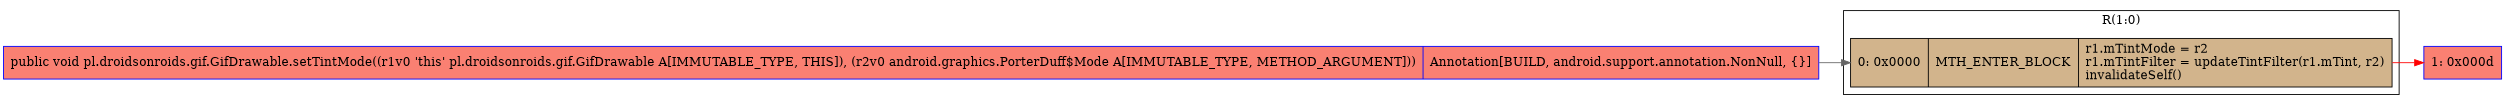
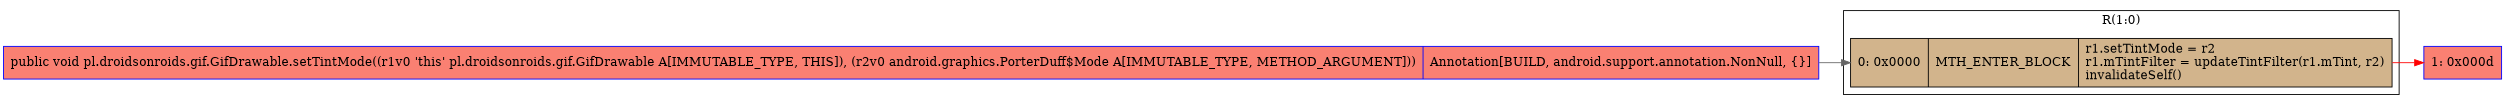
(2147, 49) -> (2151, 49)
